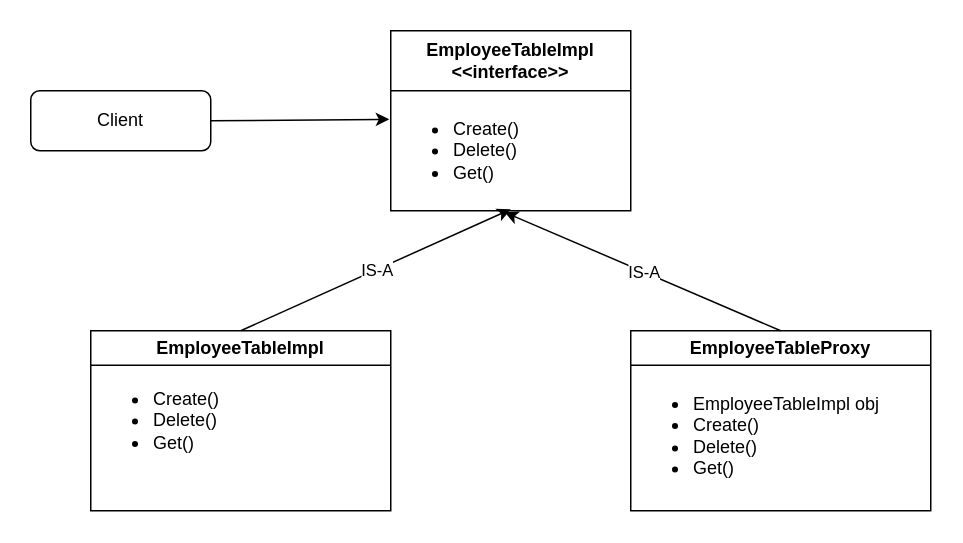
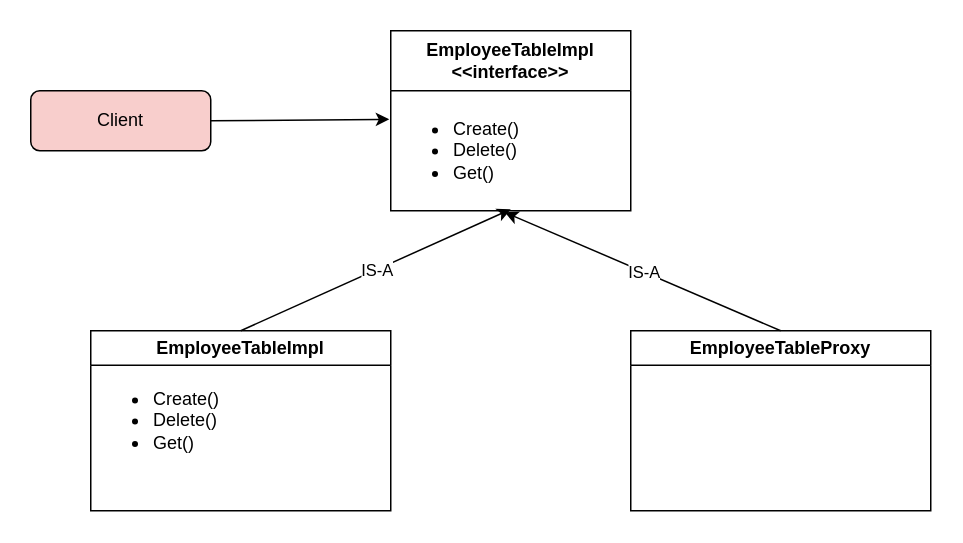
(121, 121) -> (121, 121)
(773, 436) -> none
